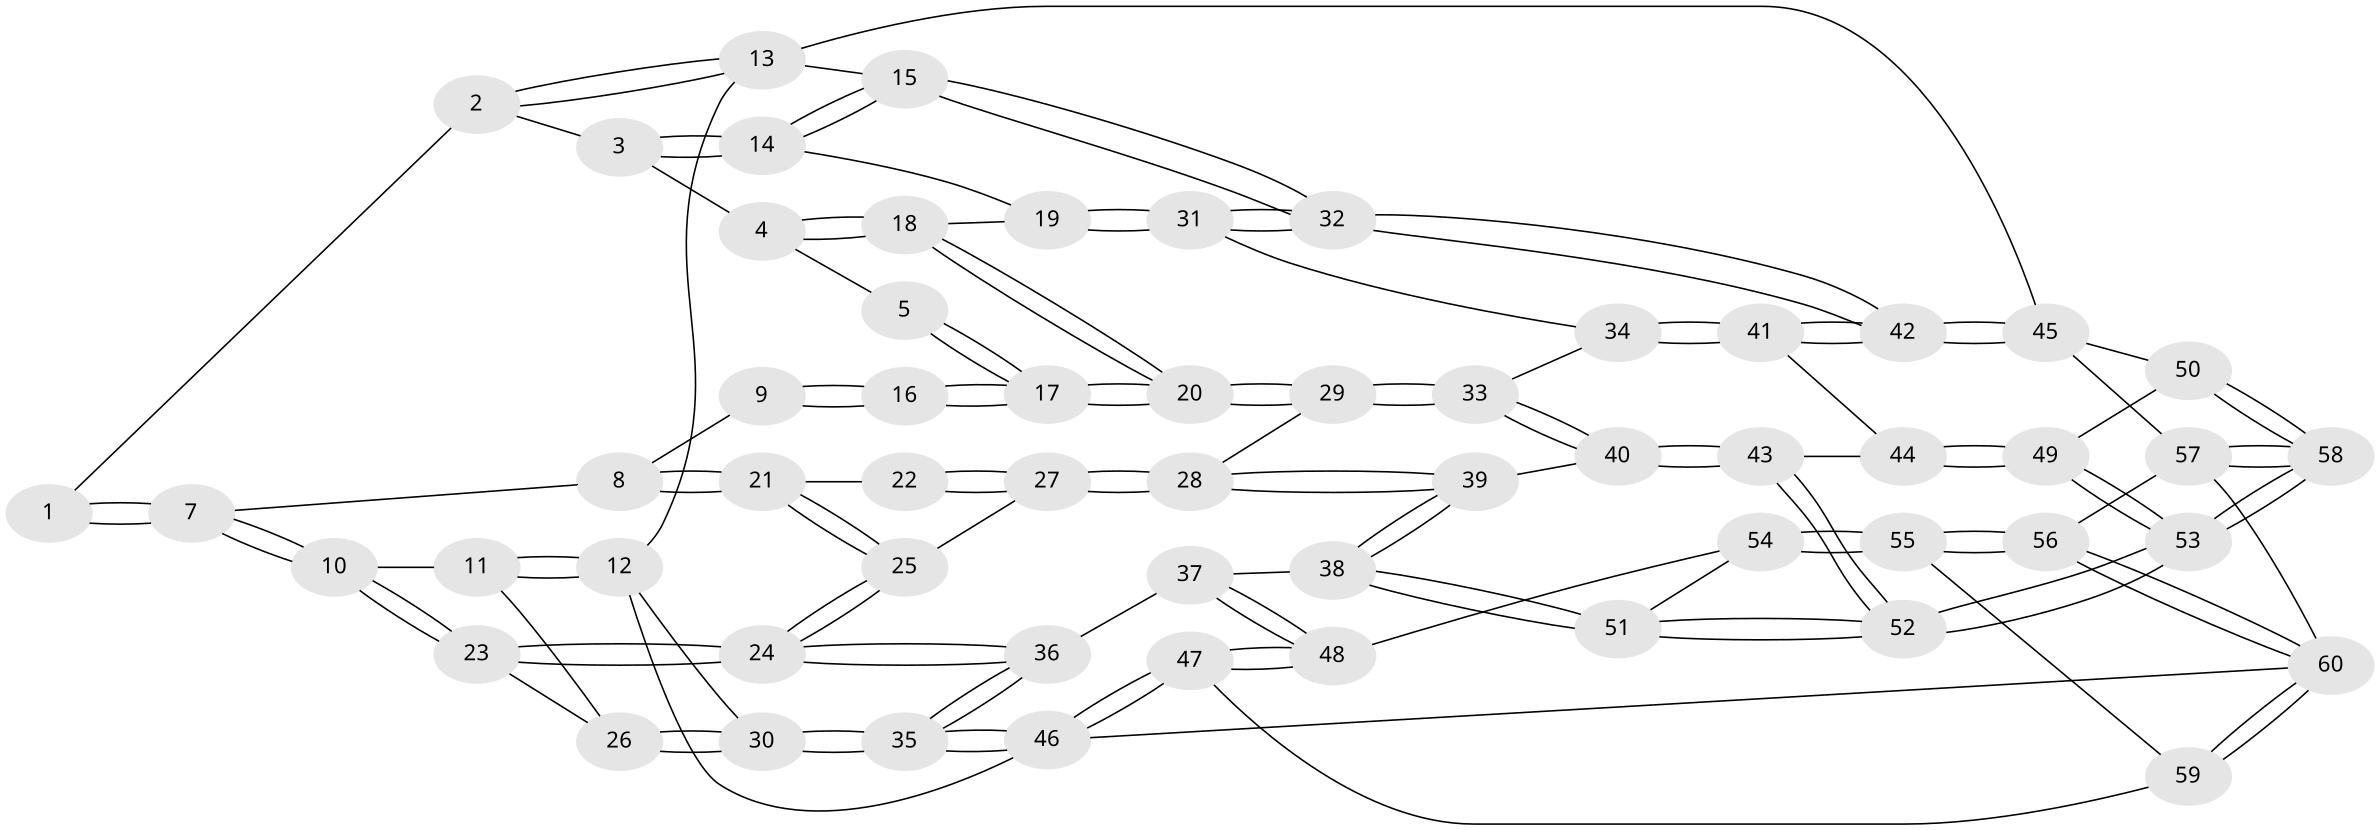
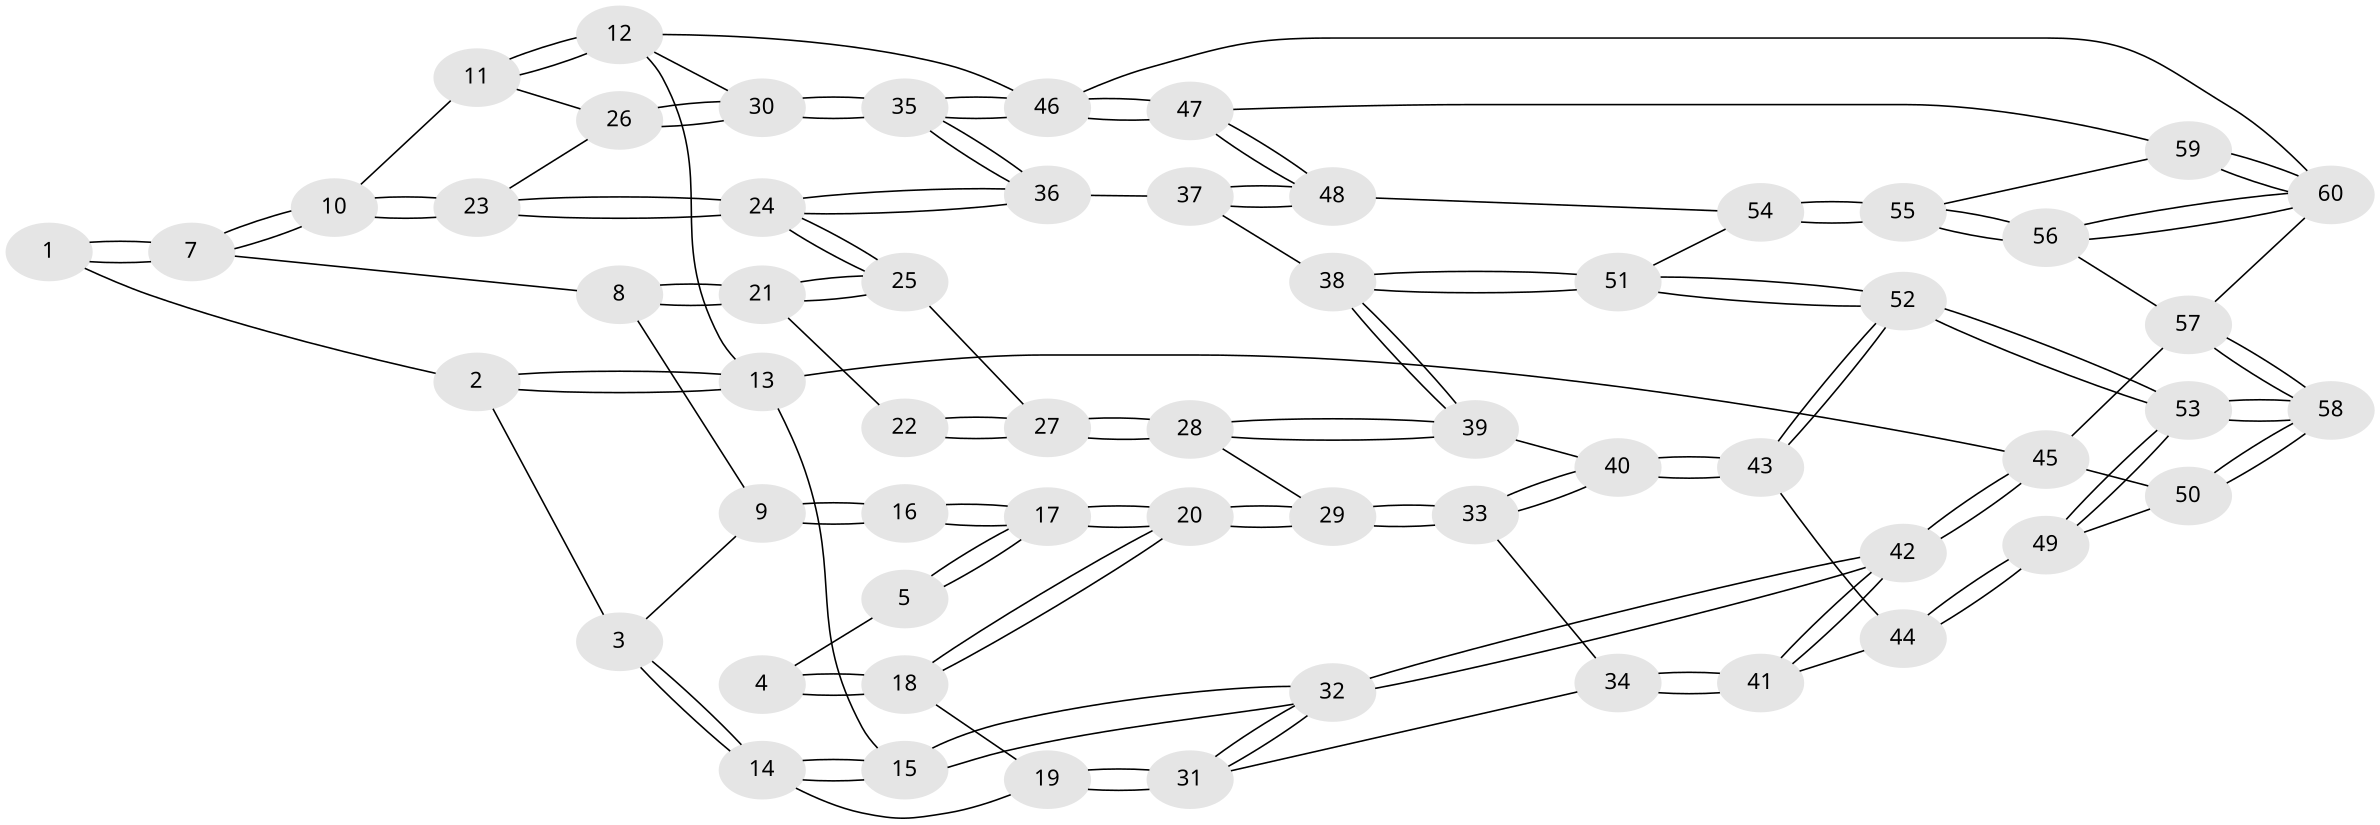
(683, 185) -> (691, 578)
